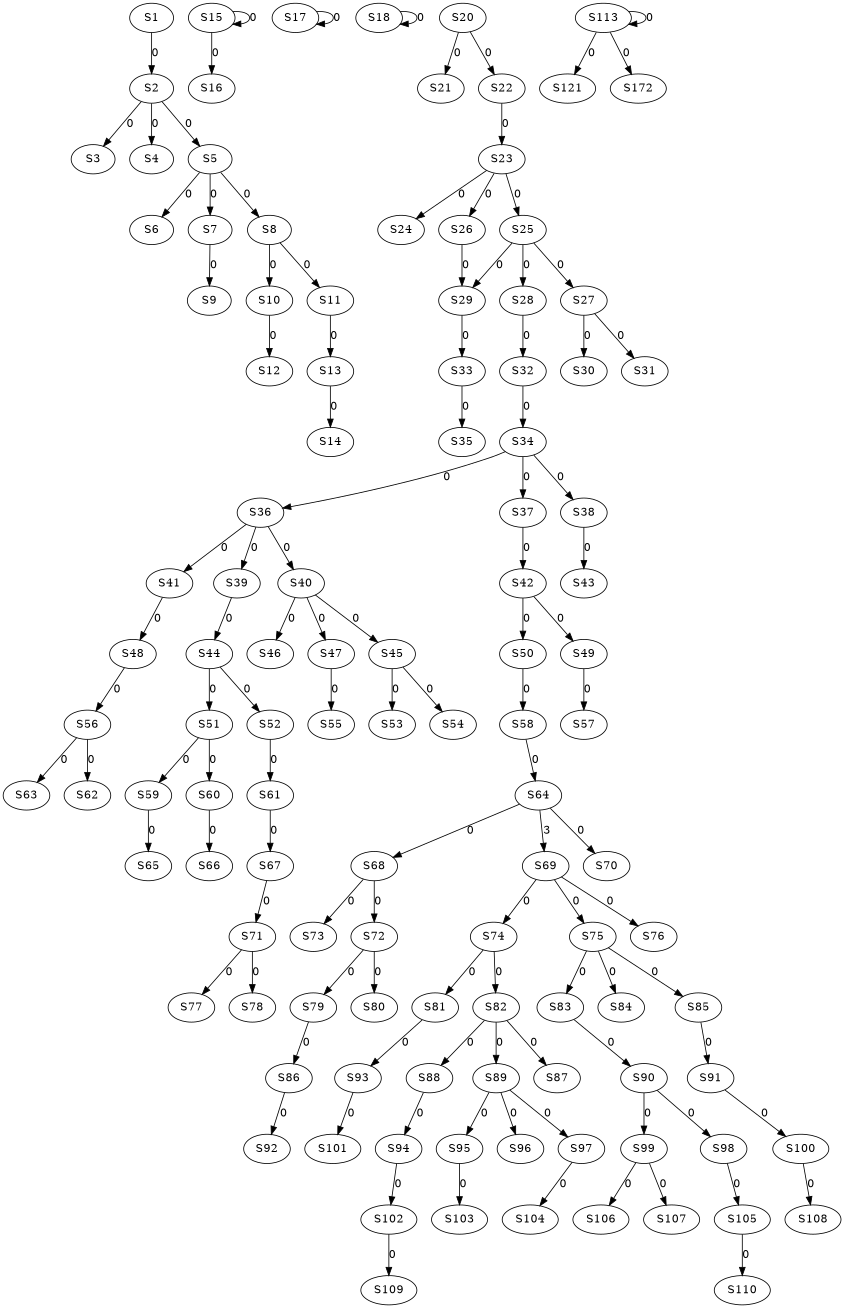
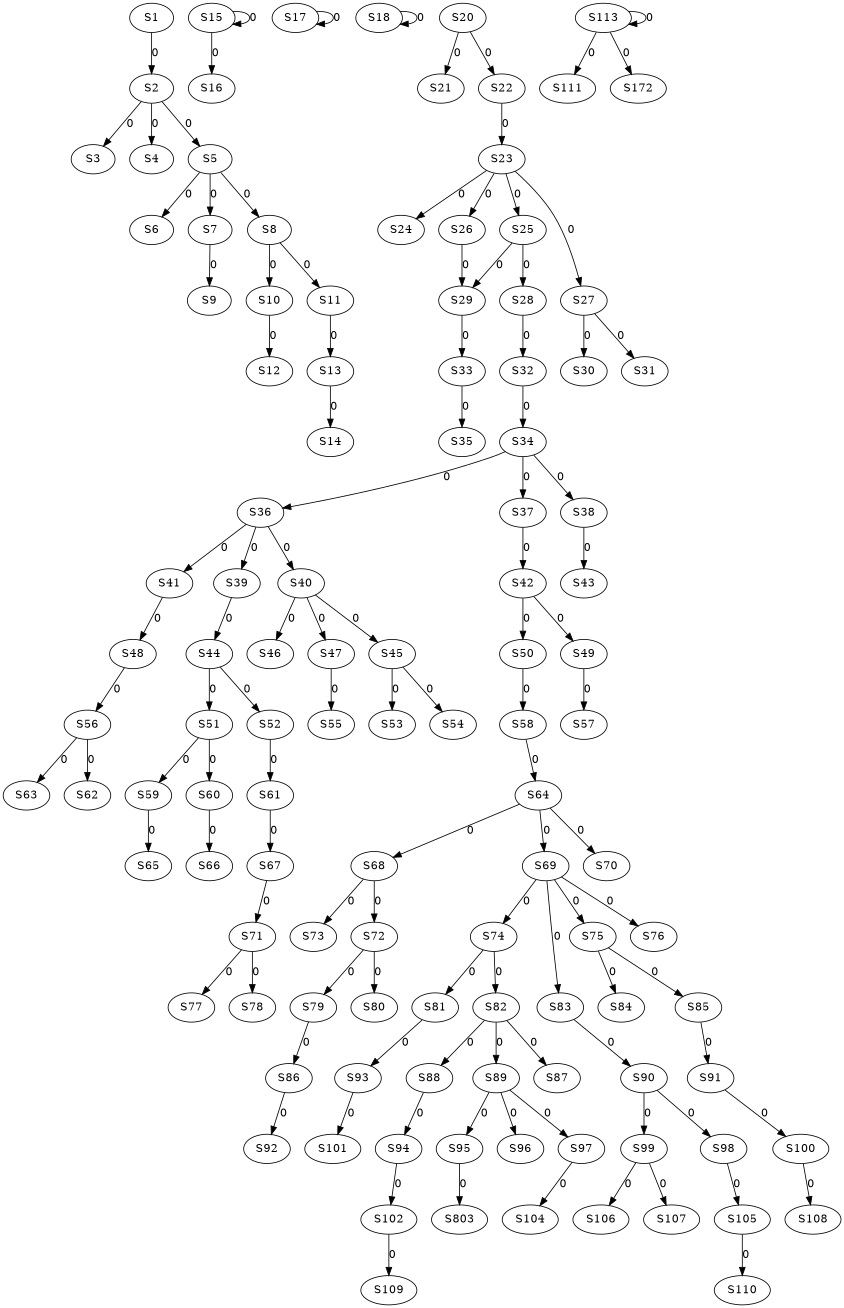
(568, 89) -> (568, 89)
(551, 262) -> (556, 219)
(547, 831) -> (547, 831)
(578, 968) -> (552, 933)
(460, 1220) -> (460, 1220)
